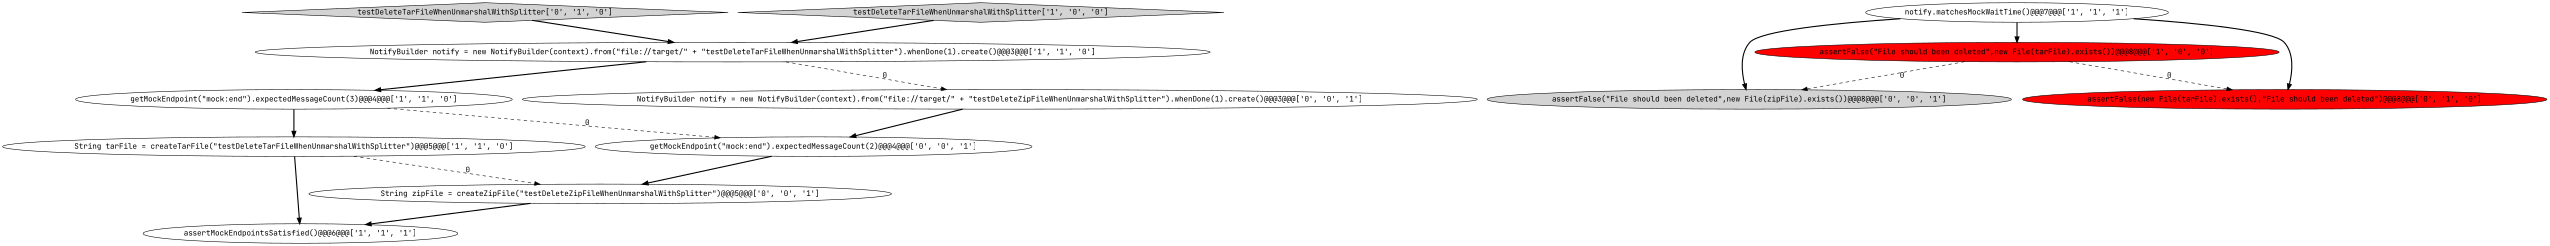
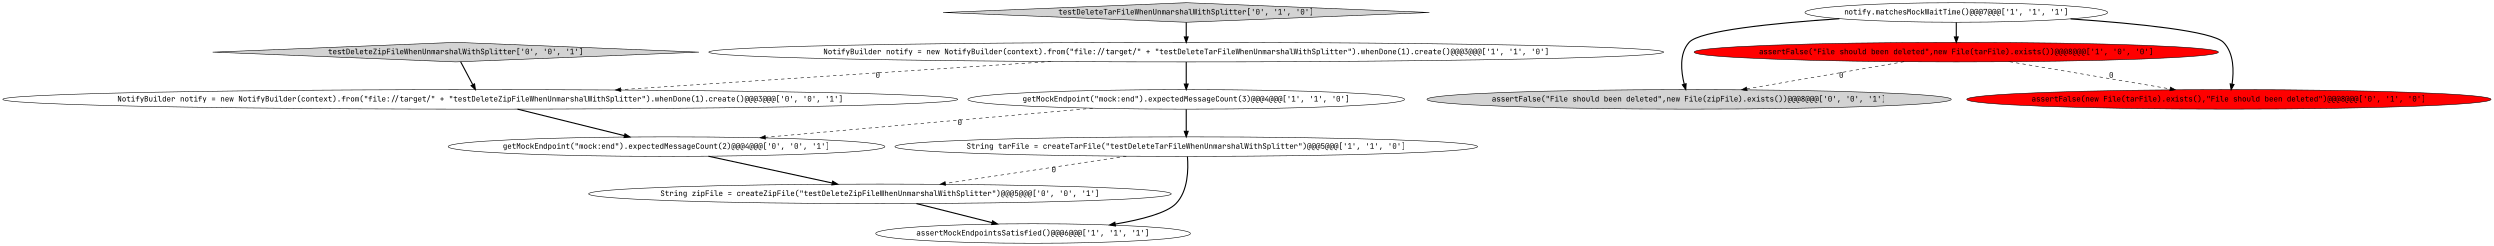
(981, 12) -> none
none -> (456, 52)
